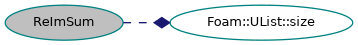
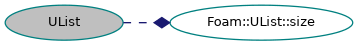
(64, 23) -> (64, 23)
